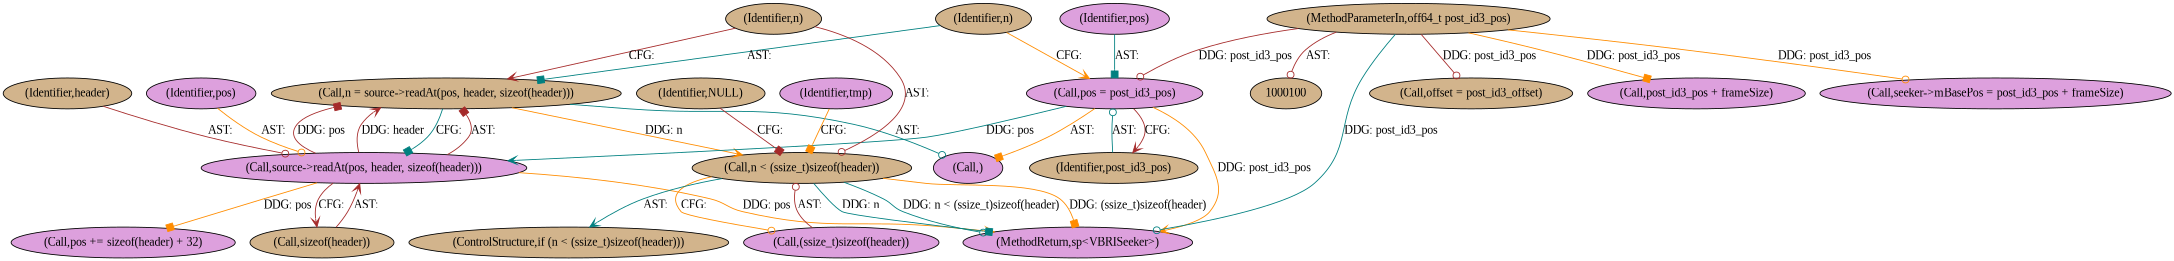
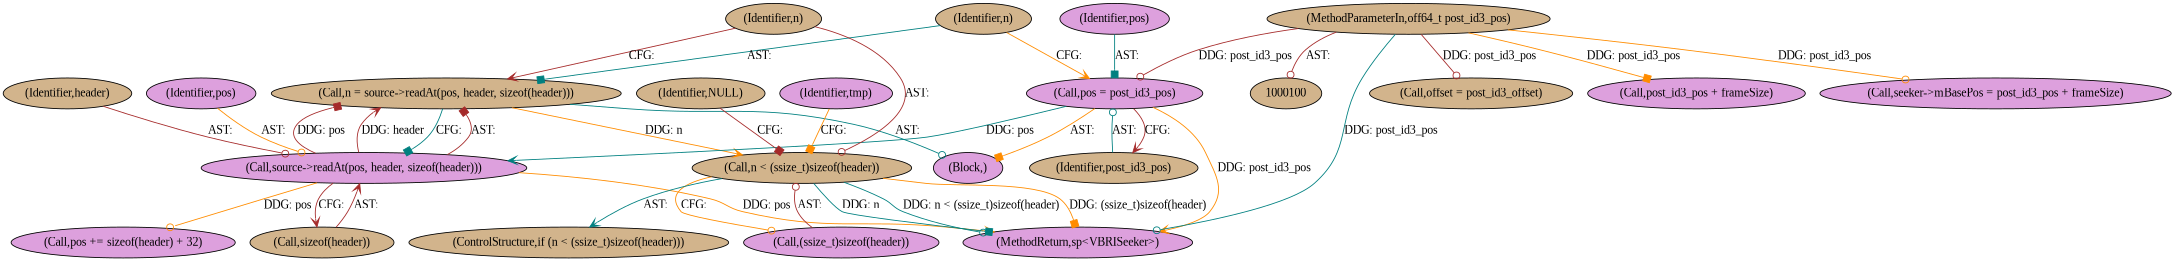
(968, 168) -> (968, 168)
(246, 204) -> (246, 204)
